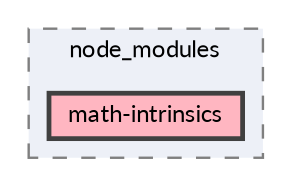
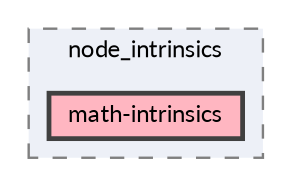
(146, 51) -> (146, 51)
